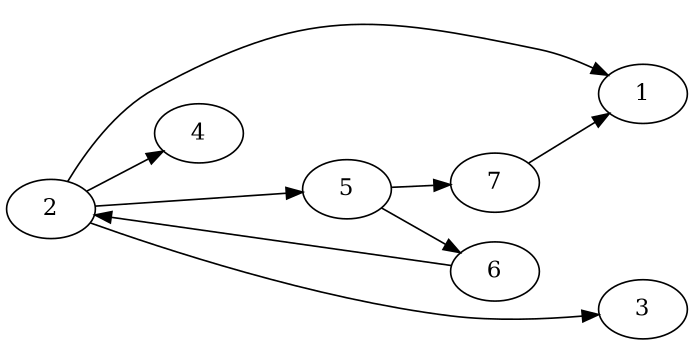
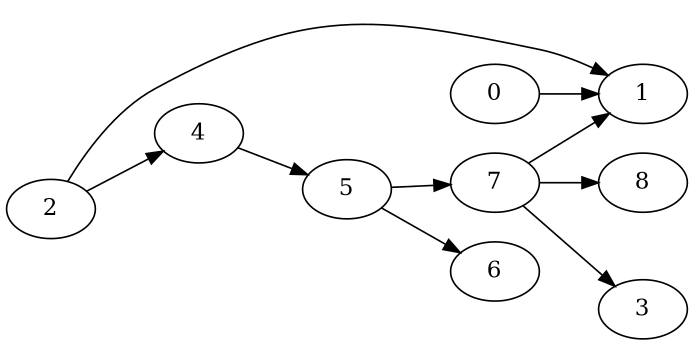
none -> (495, 94)
none -> (643, 183)
(191, 200) -> (265, 158)
(281, 241) -> none
(332, 294) -> (563, 241)
